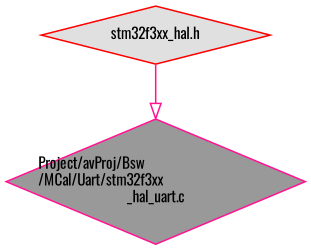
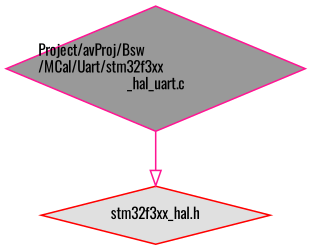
(156, 84) -> (156, 151)
